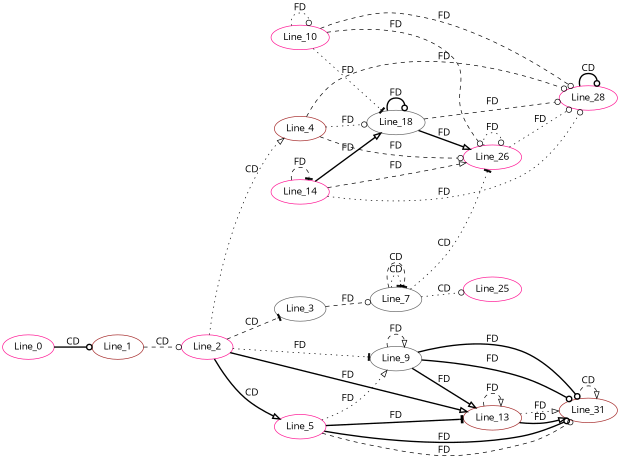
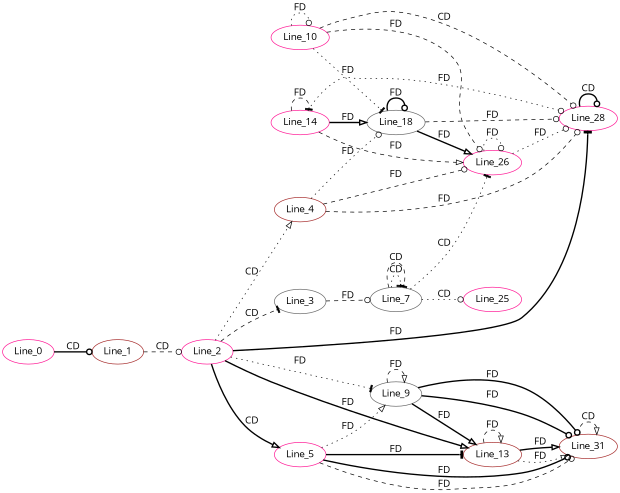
(444, 16) -> (444, 17)
none -> (478, 330)
